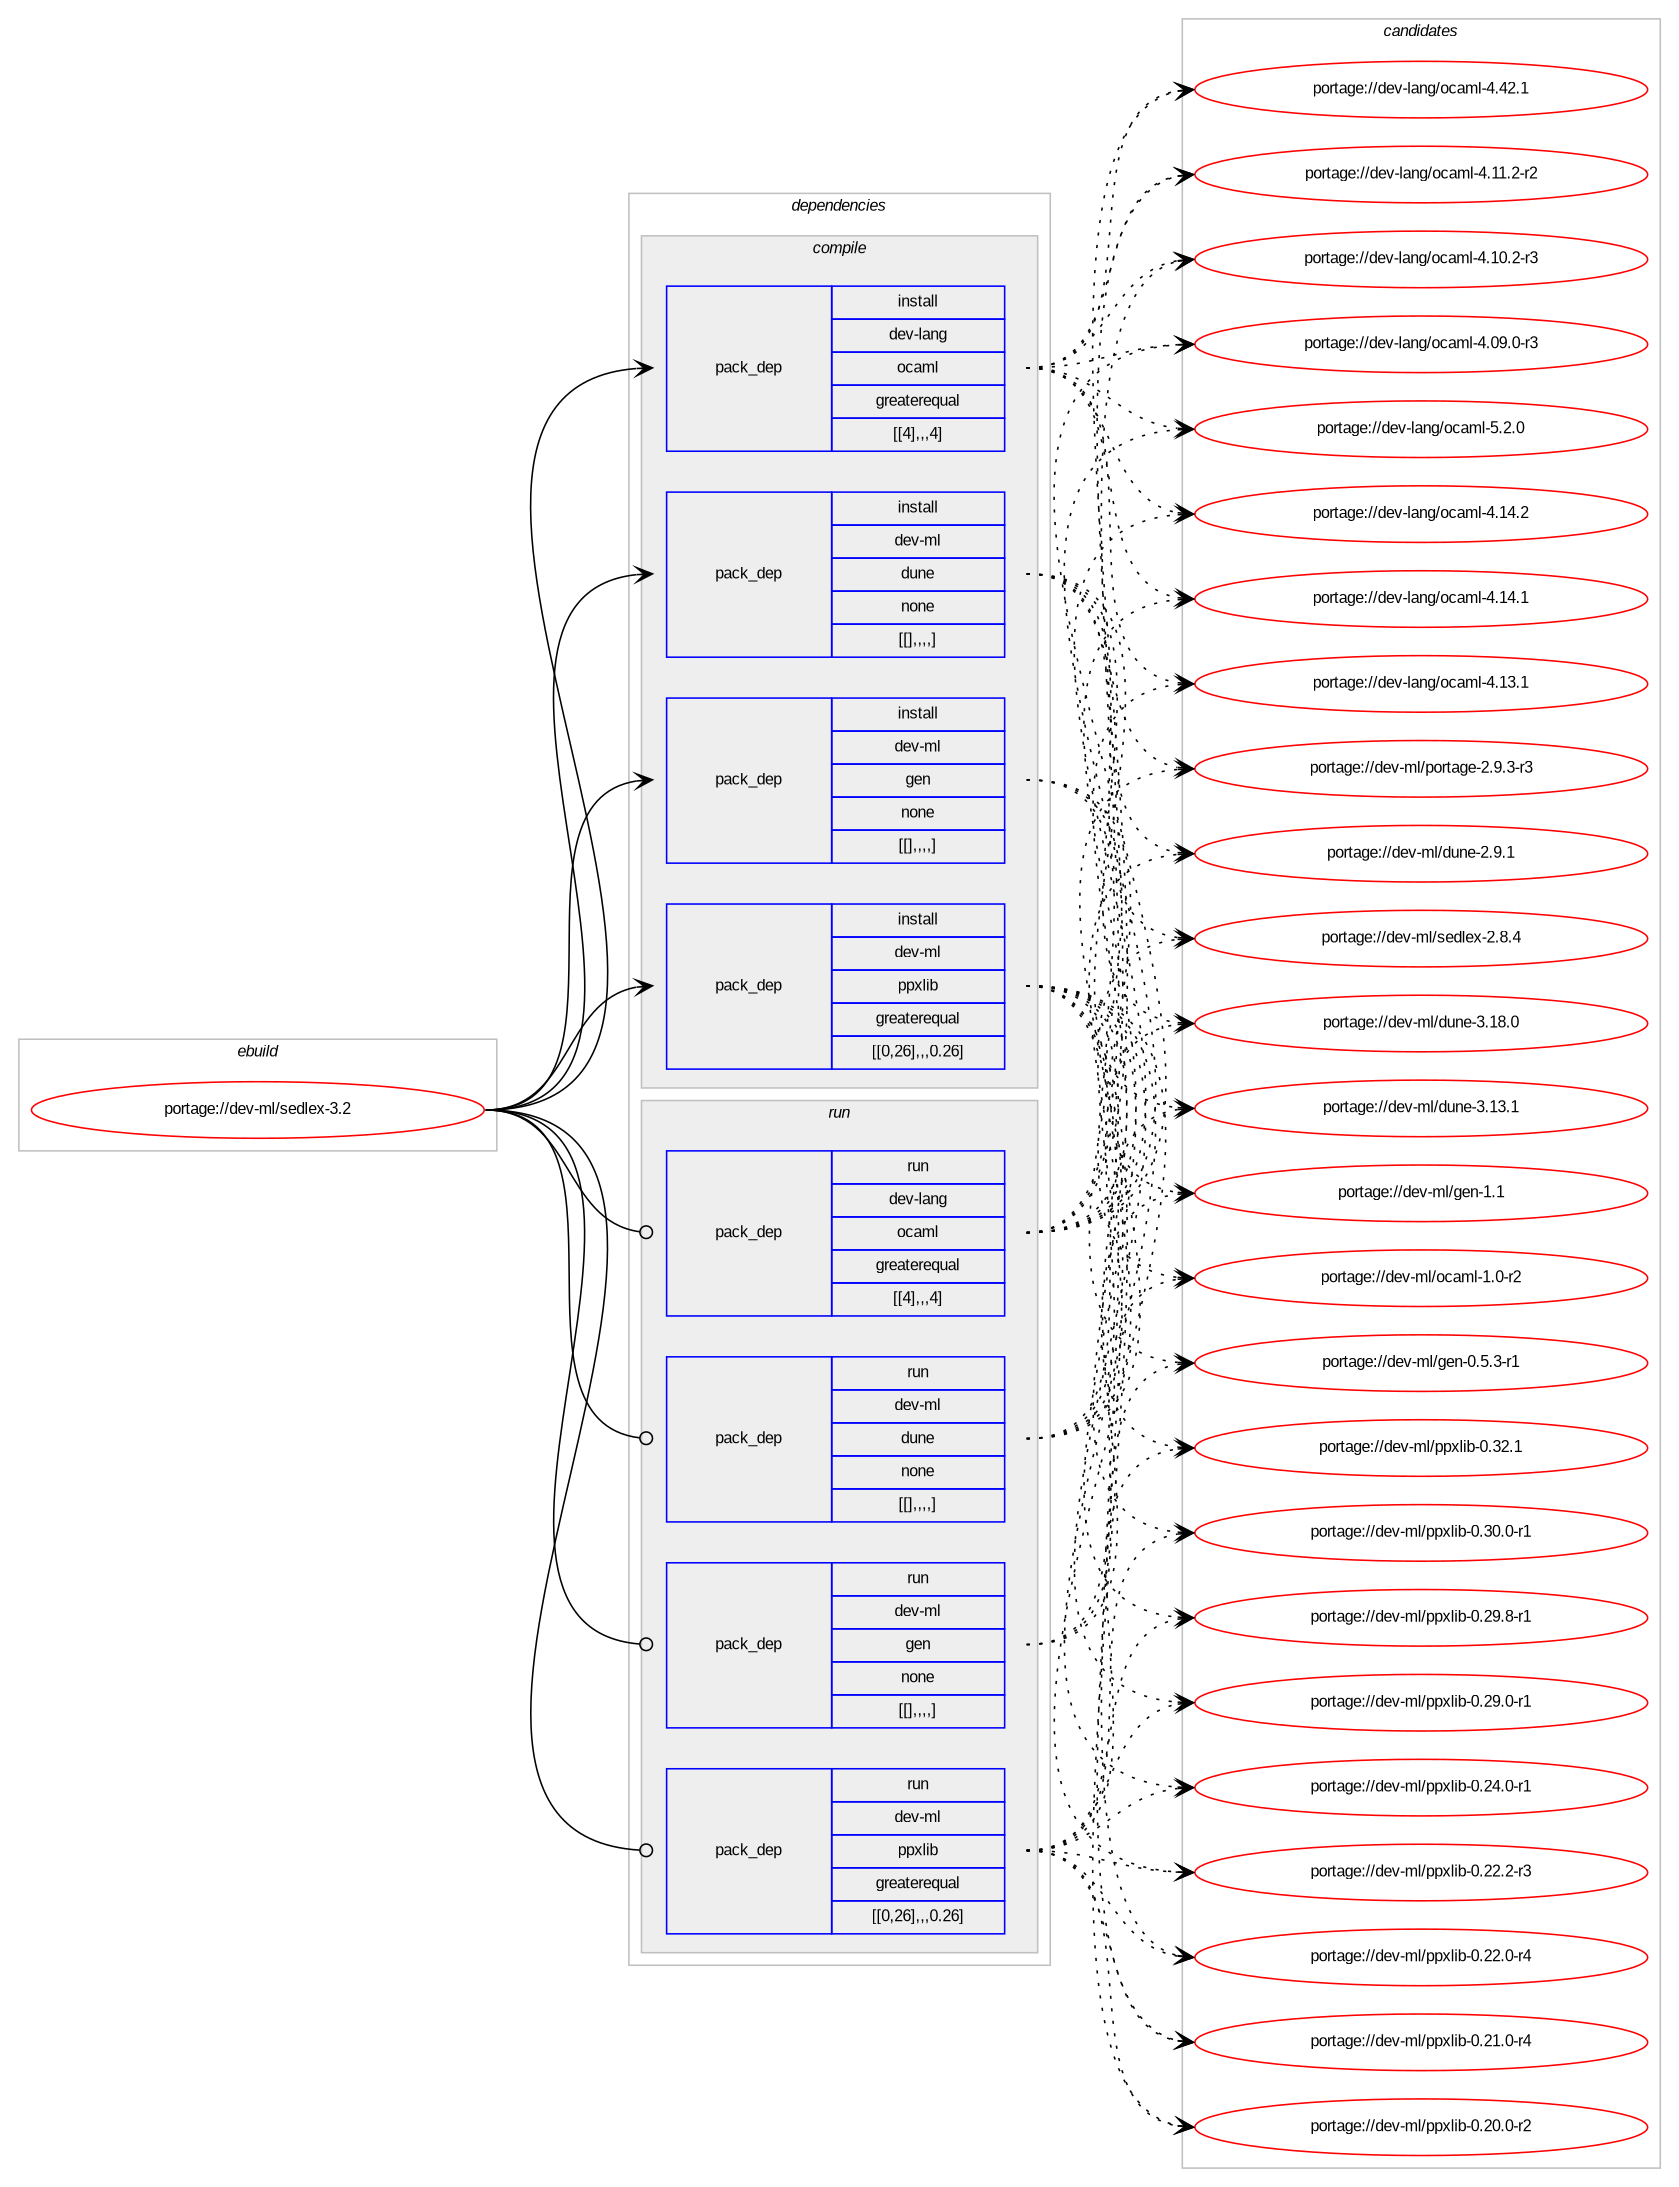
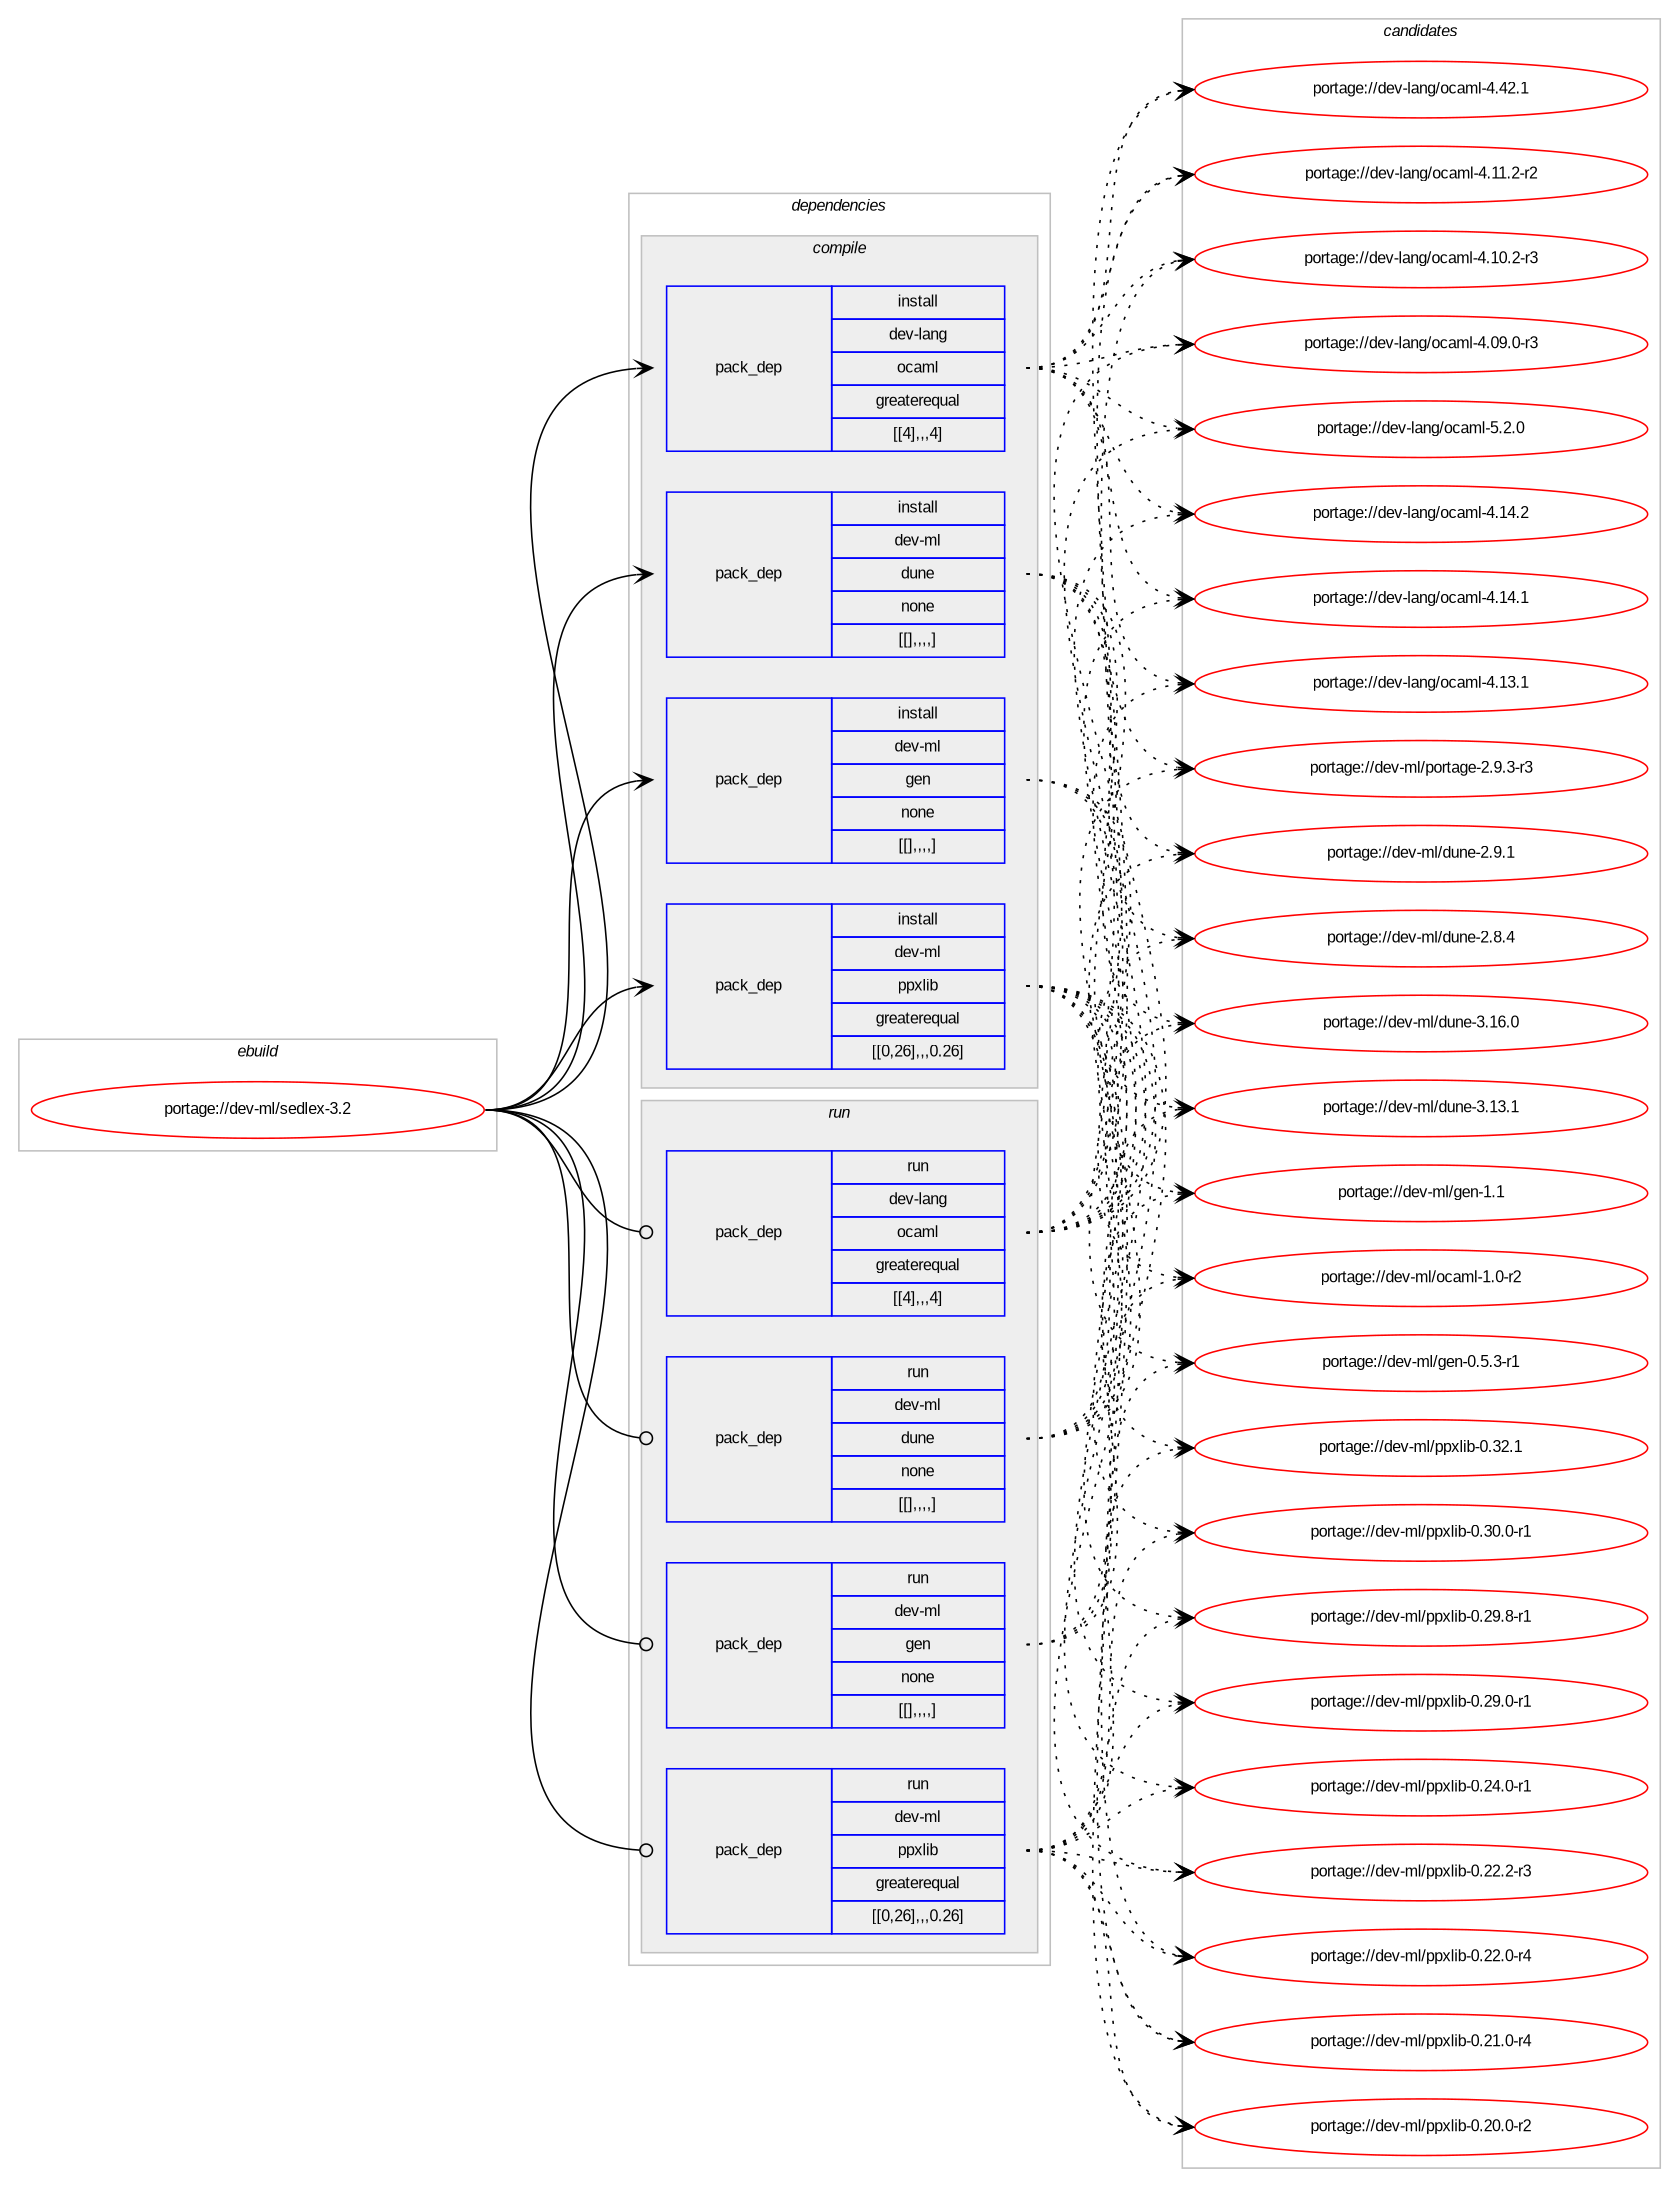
(1421, 939) -> (1421, 939)
(1421, 1024) -> (1421, 1024)
